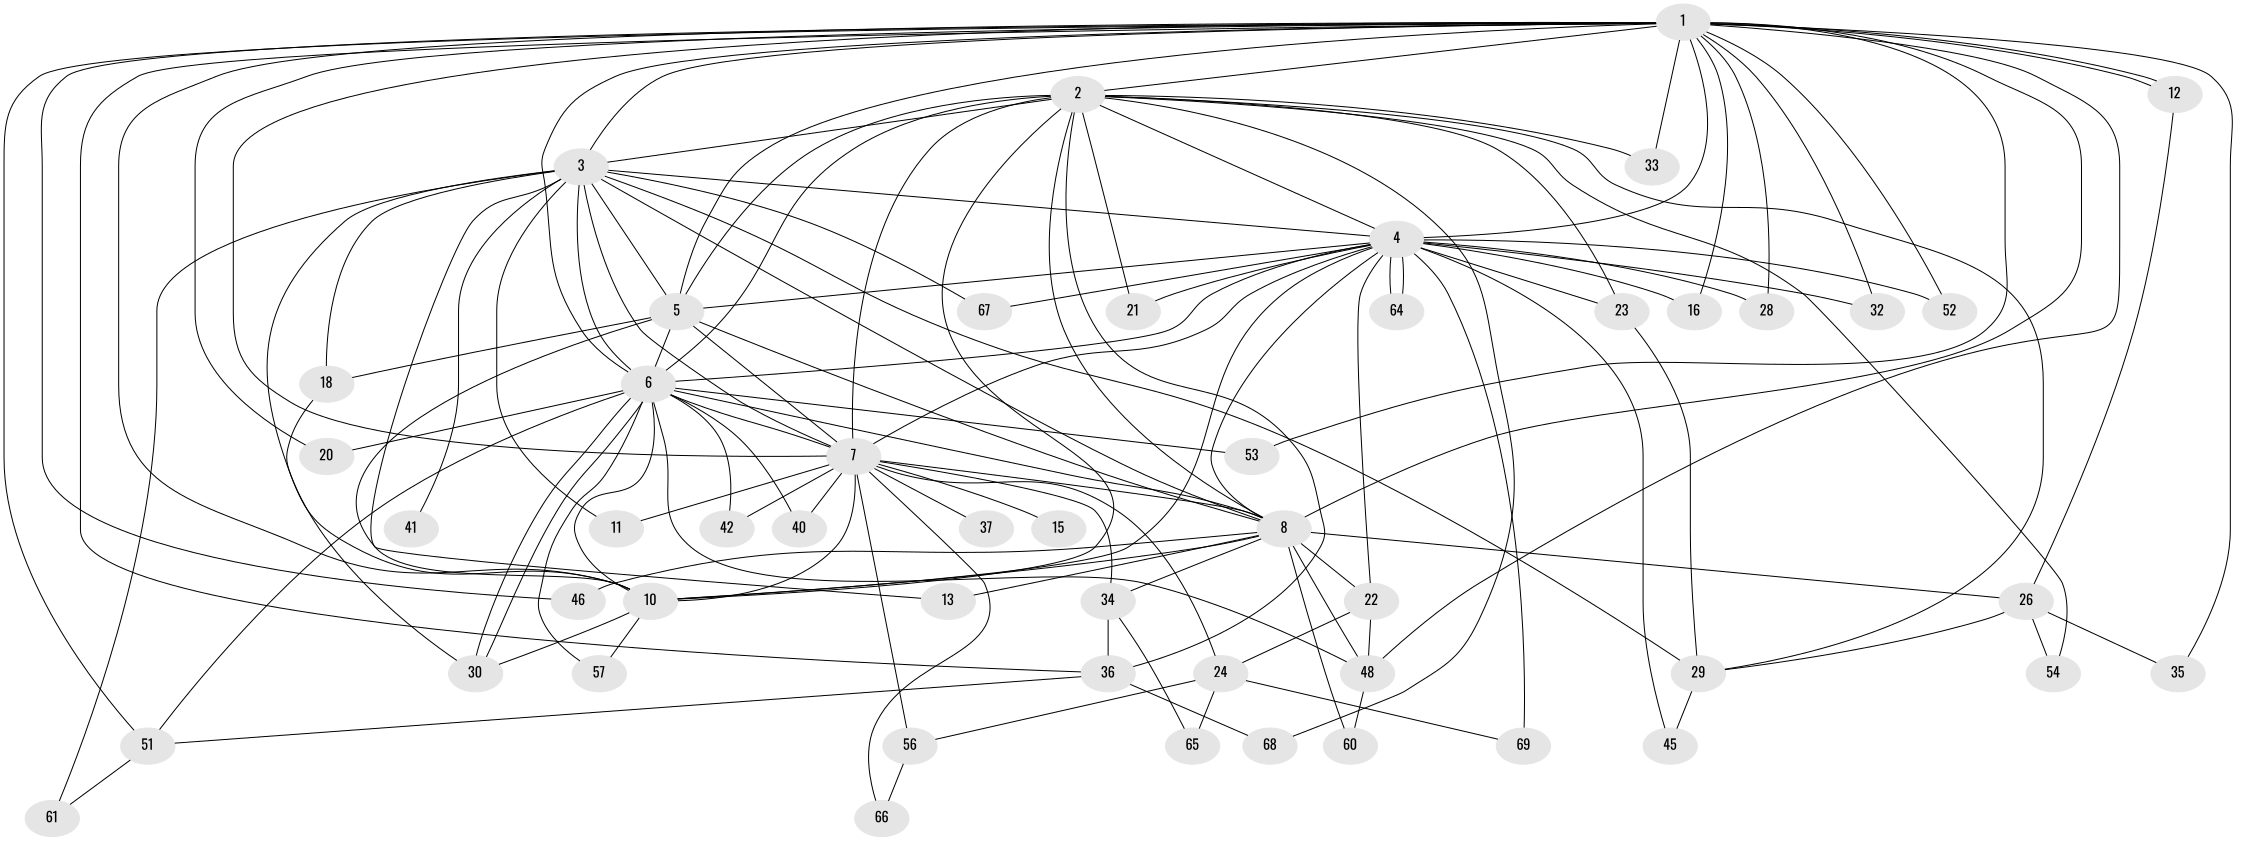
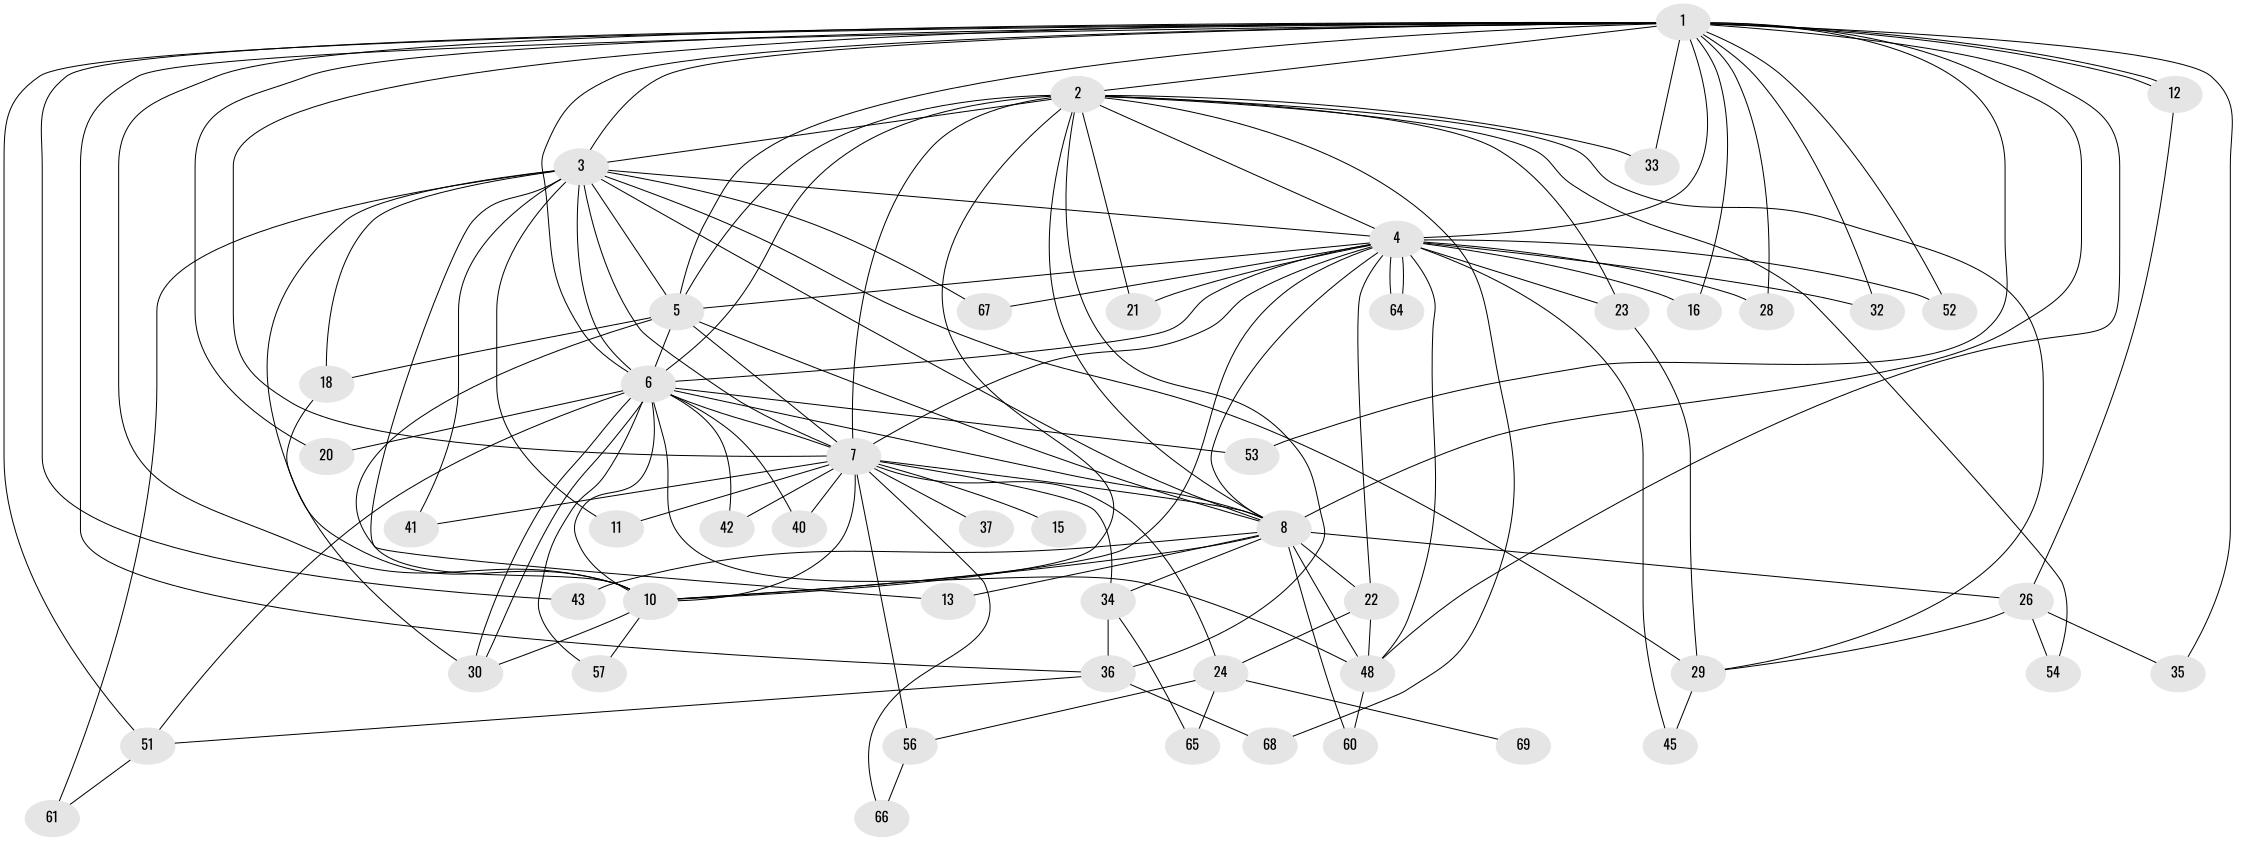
(1506, 480) -> (1435, 449)
none -> (642, 491)
(578, 601) -> (578, 601)
